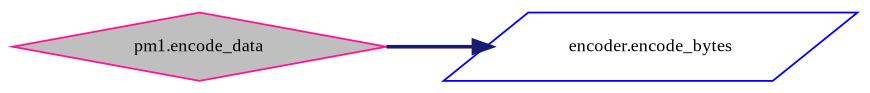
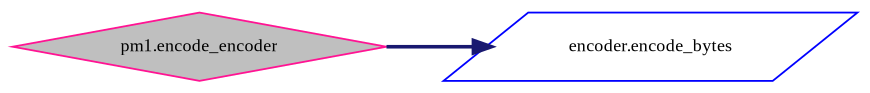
(199, 47) -> (199, 47)
